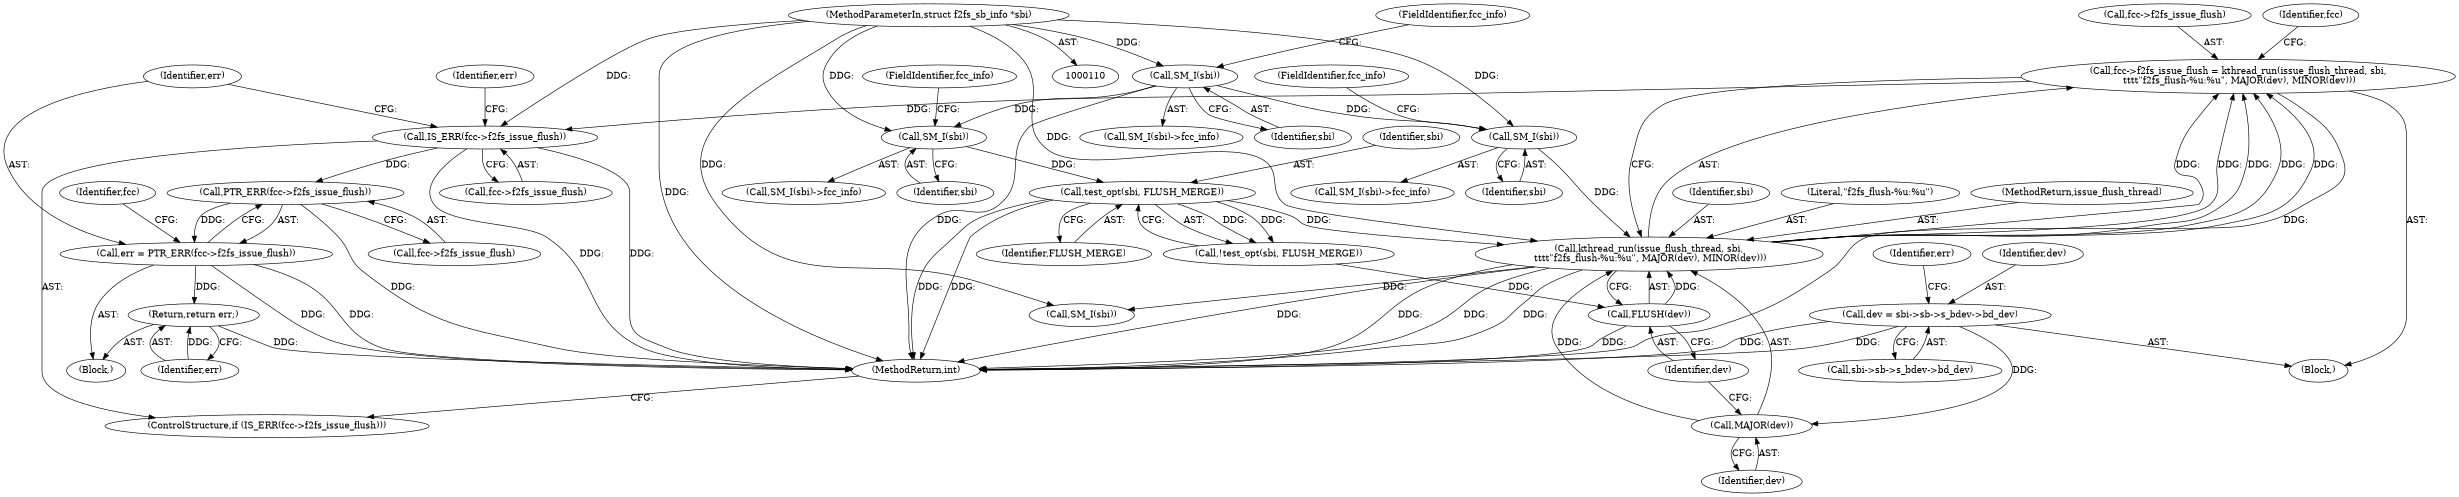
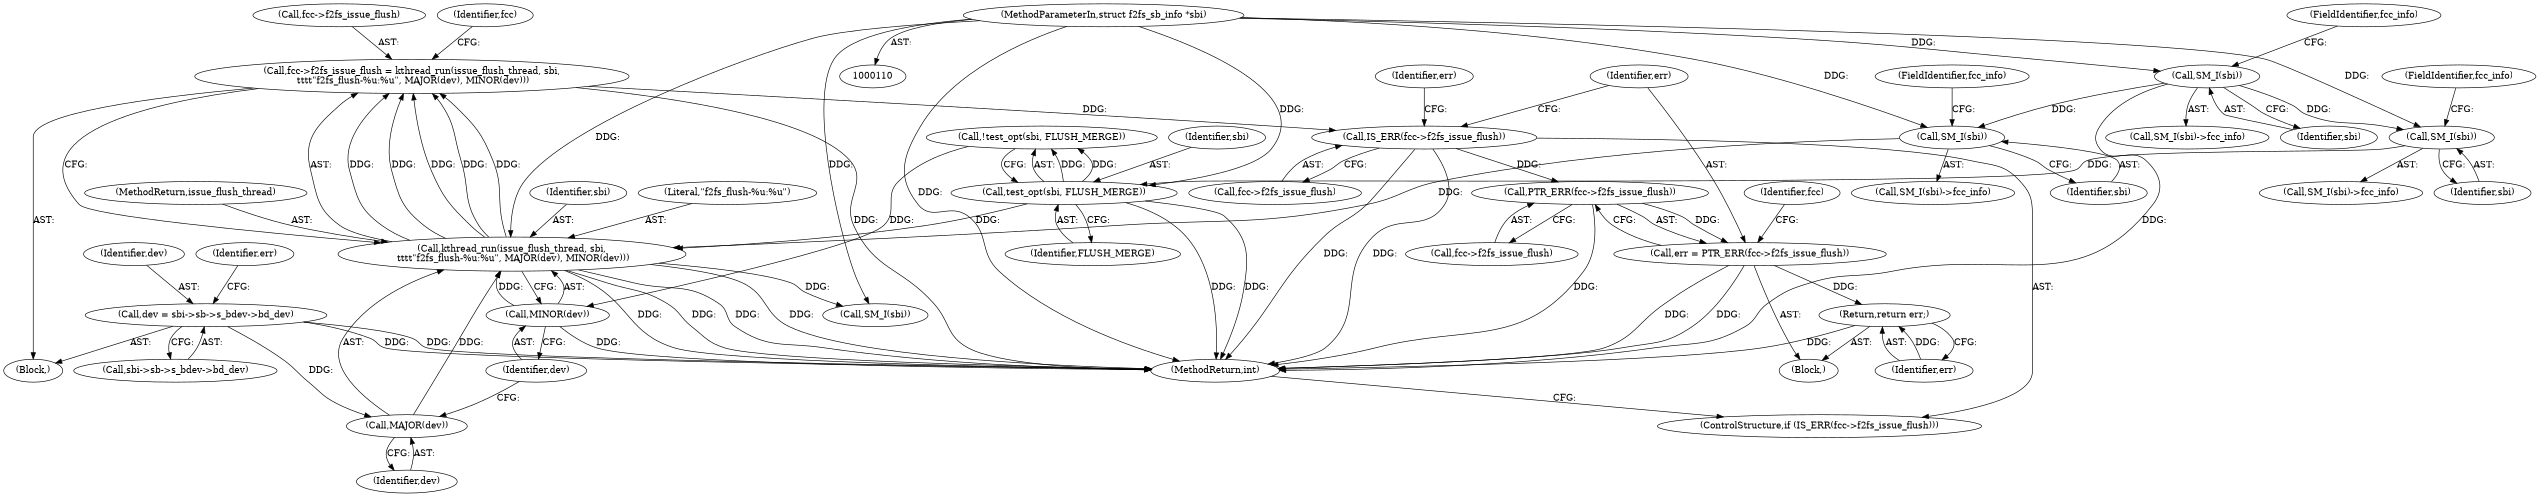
(644, 41) -> (1278, 109)
(1649, 315) -> (548, 315)
